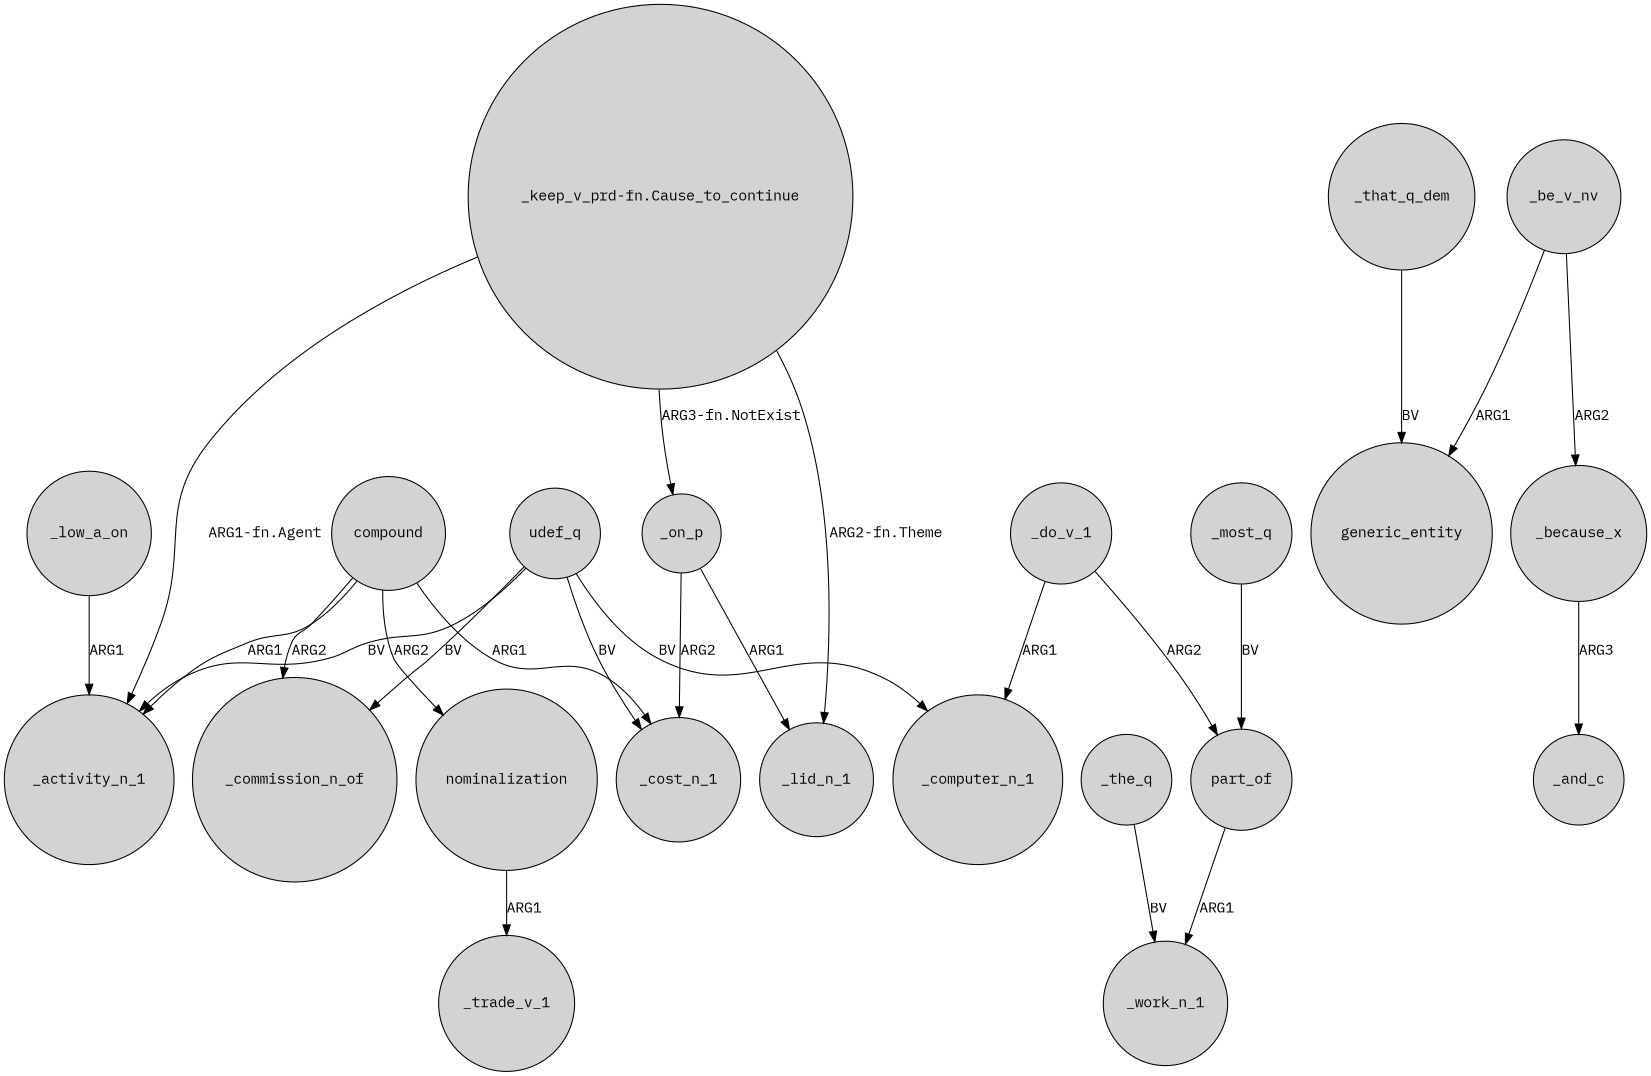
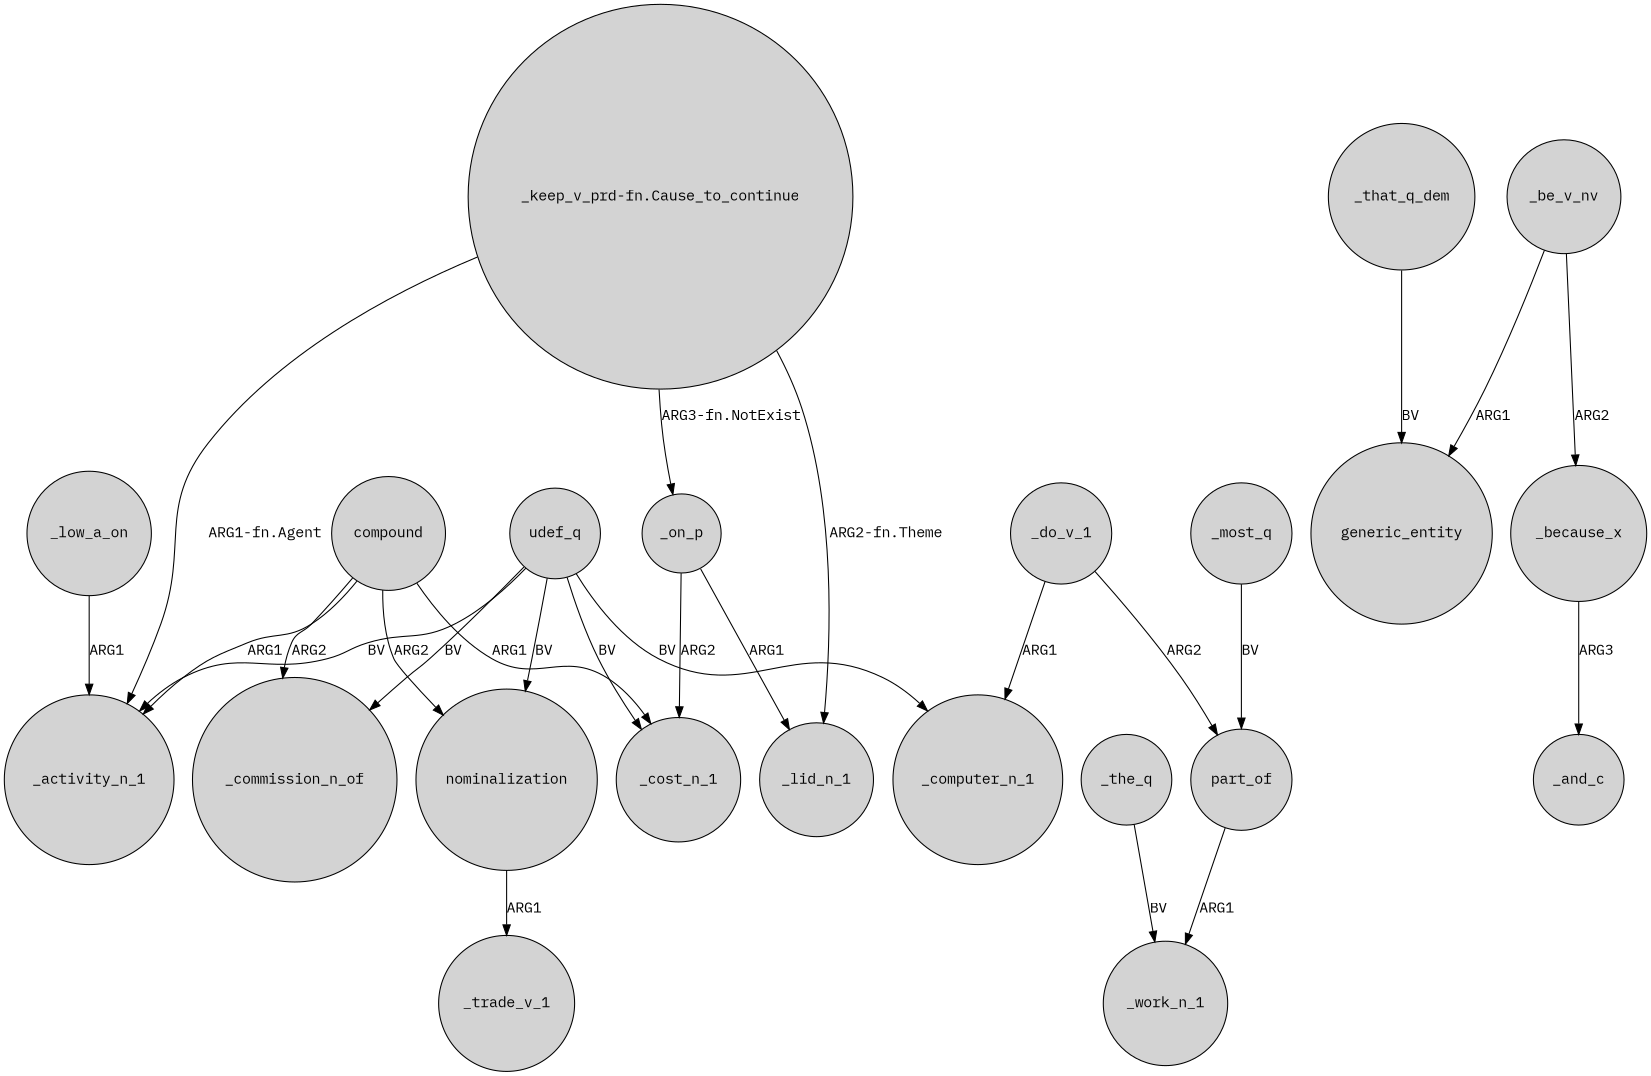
none -> (538, 629)
